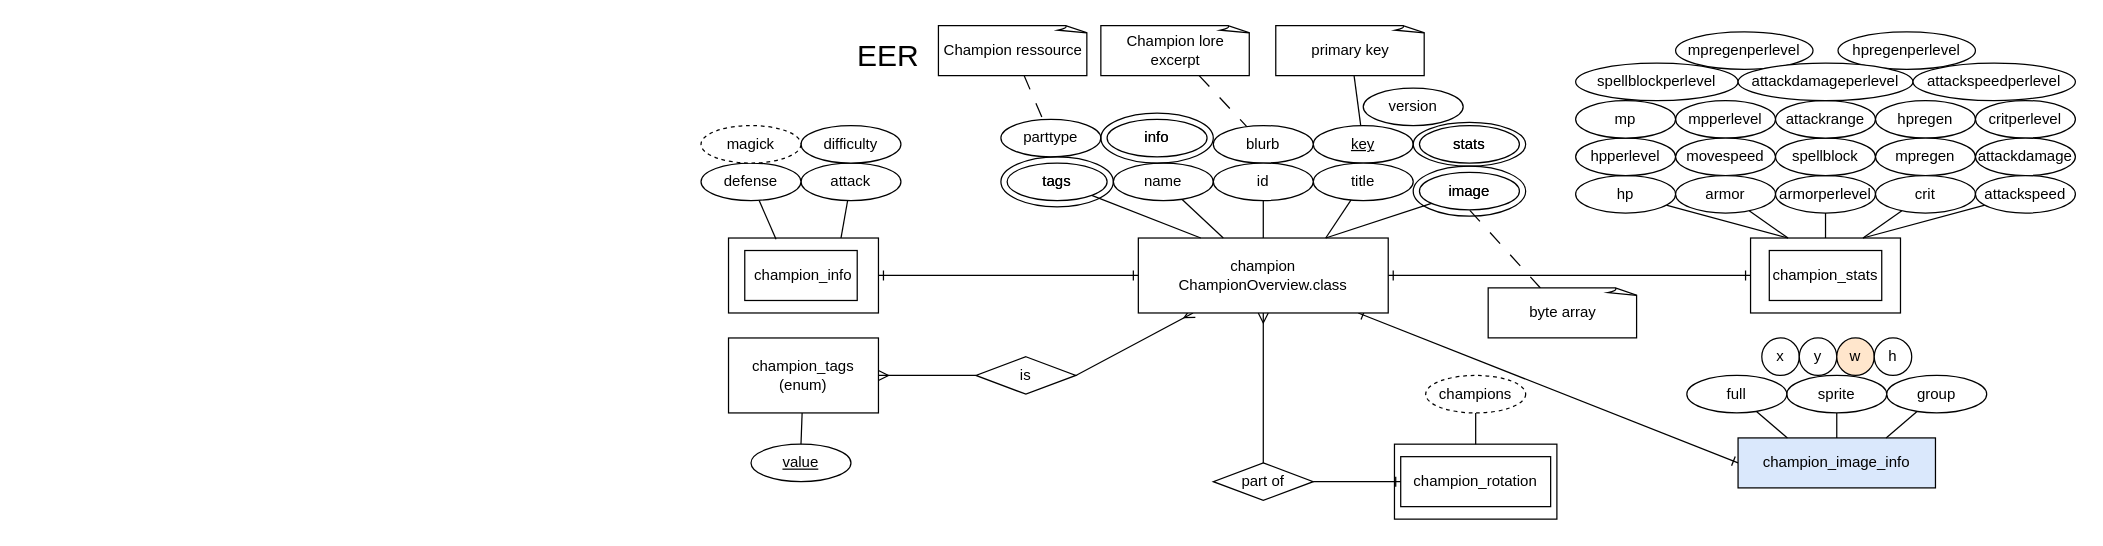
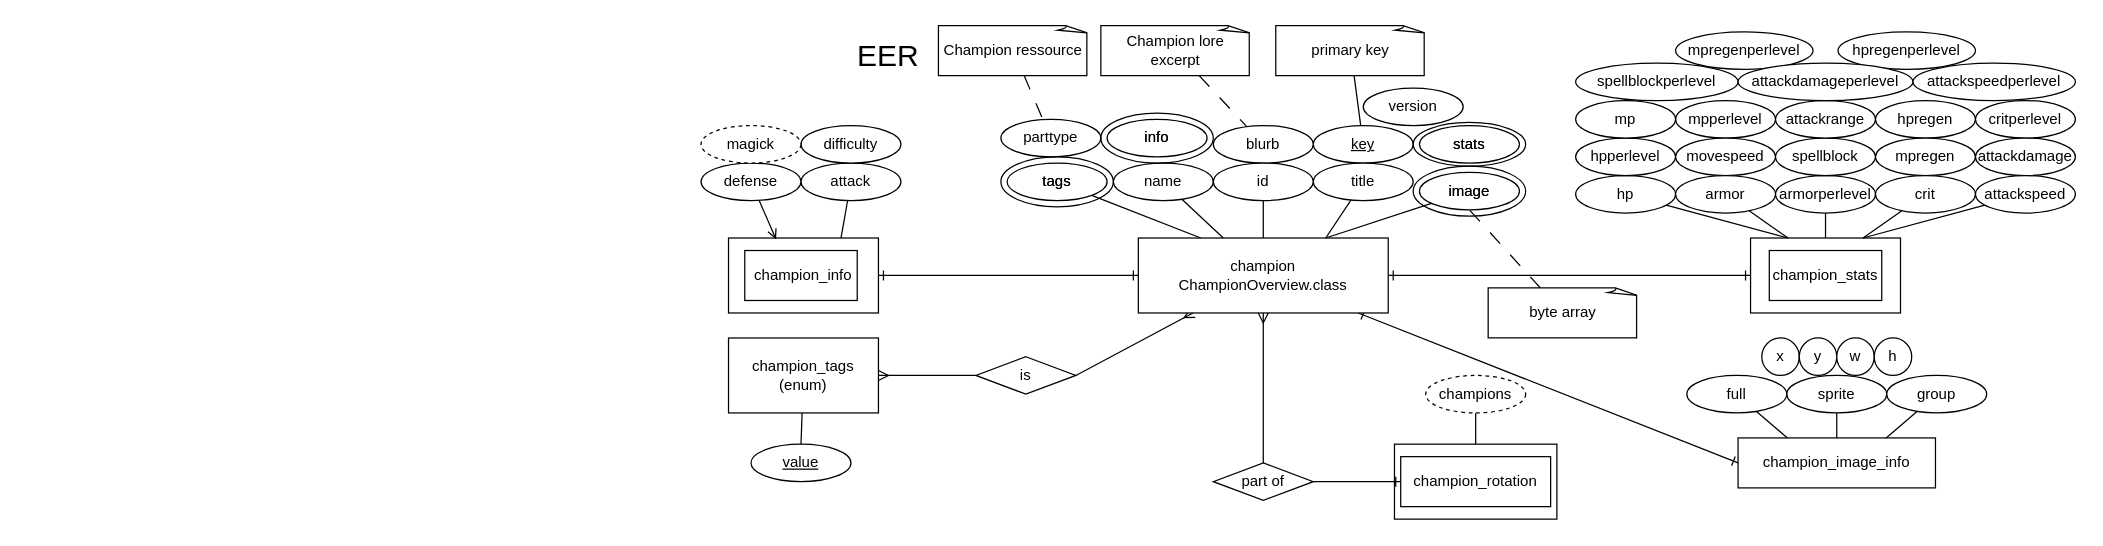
(773, 234) -> (773, 234)
(1856, 357) -> (1856, 357)
(1837, 463) -> (1837, 463)
